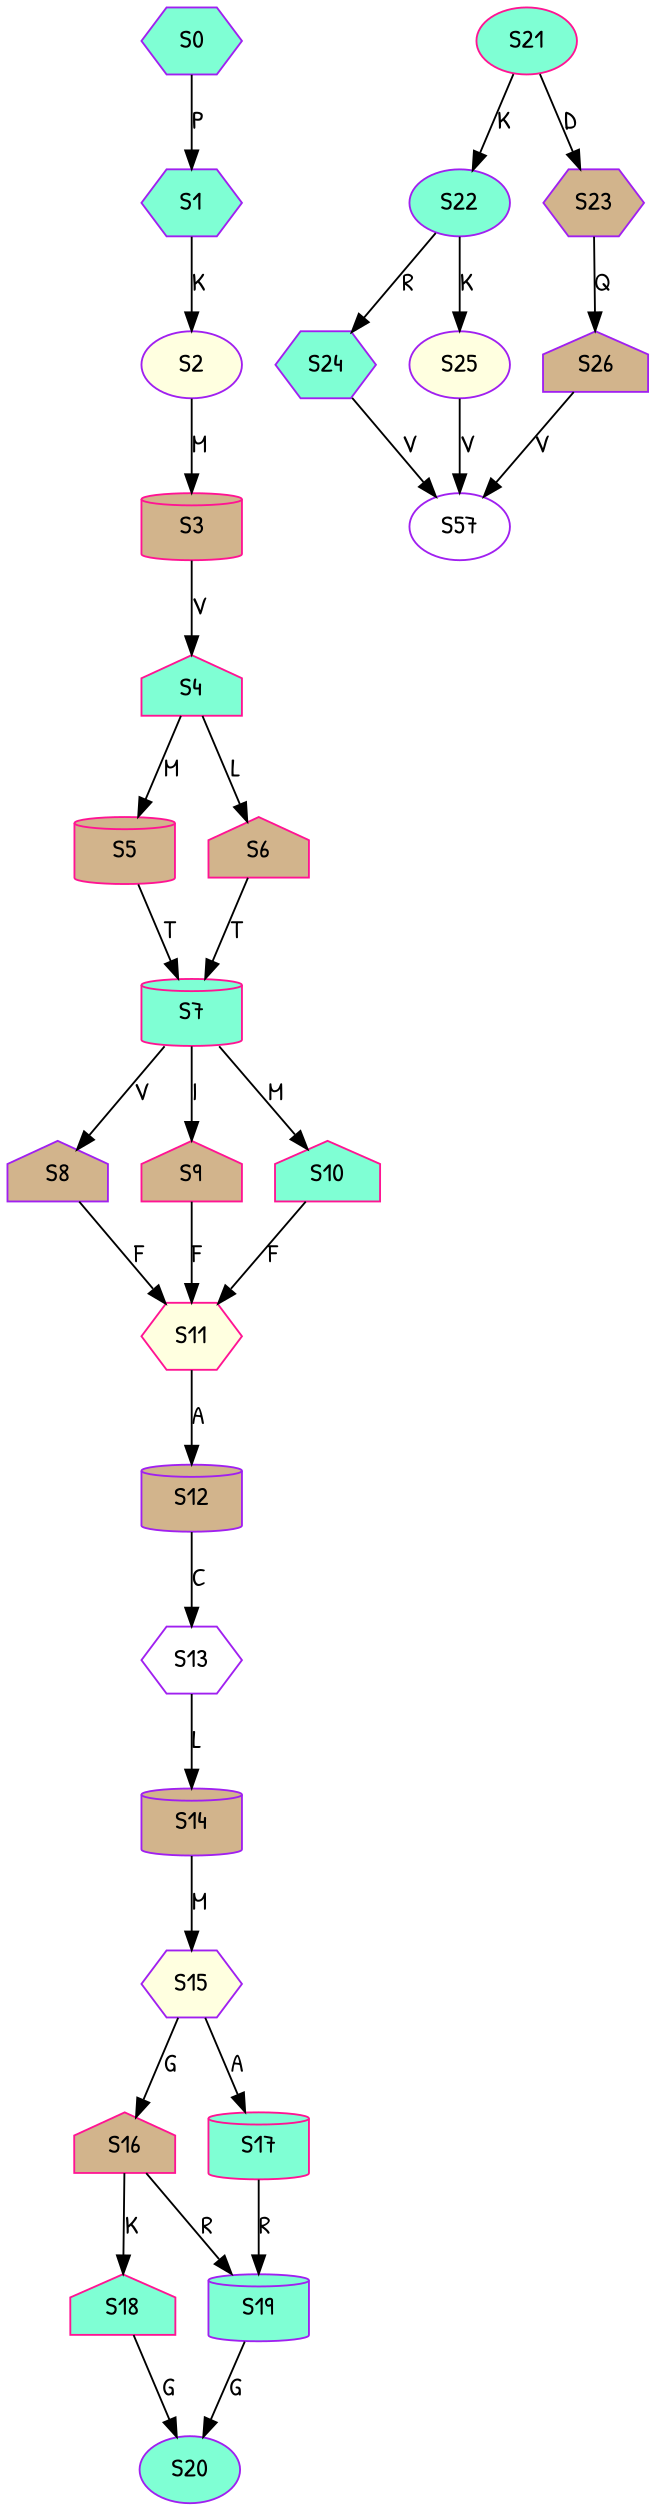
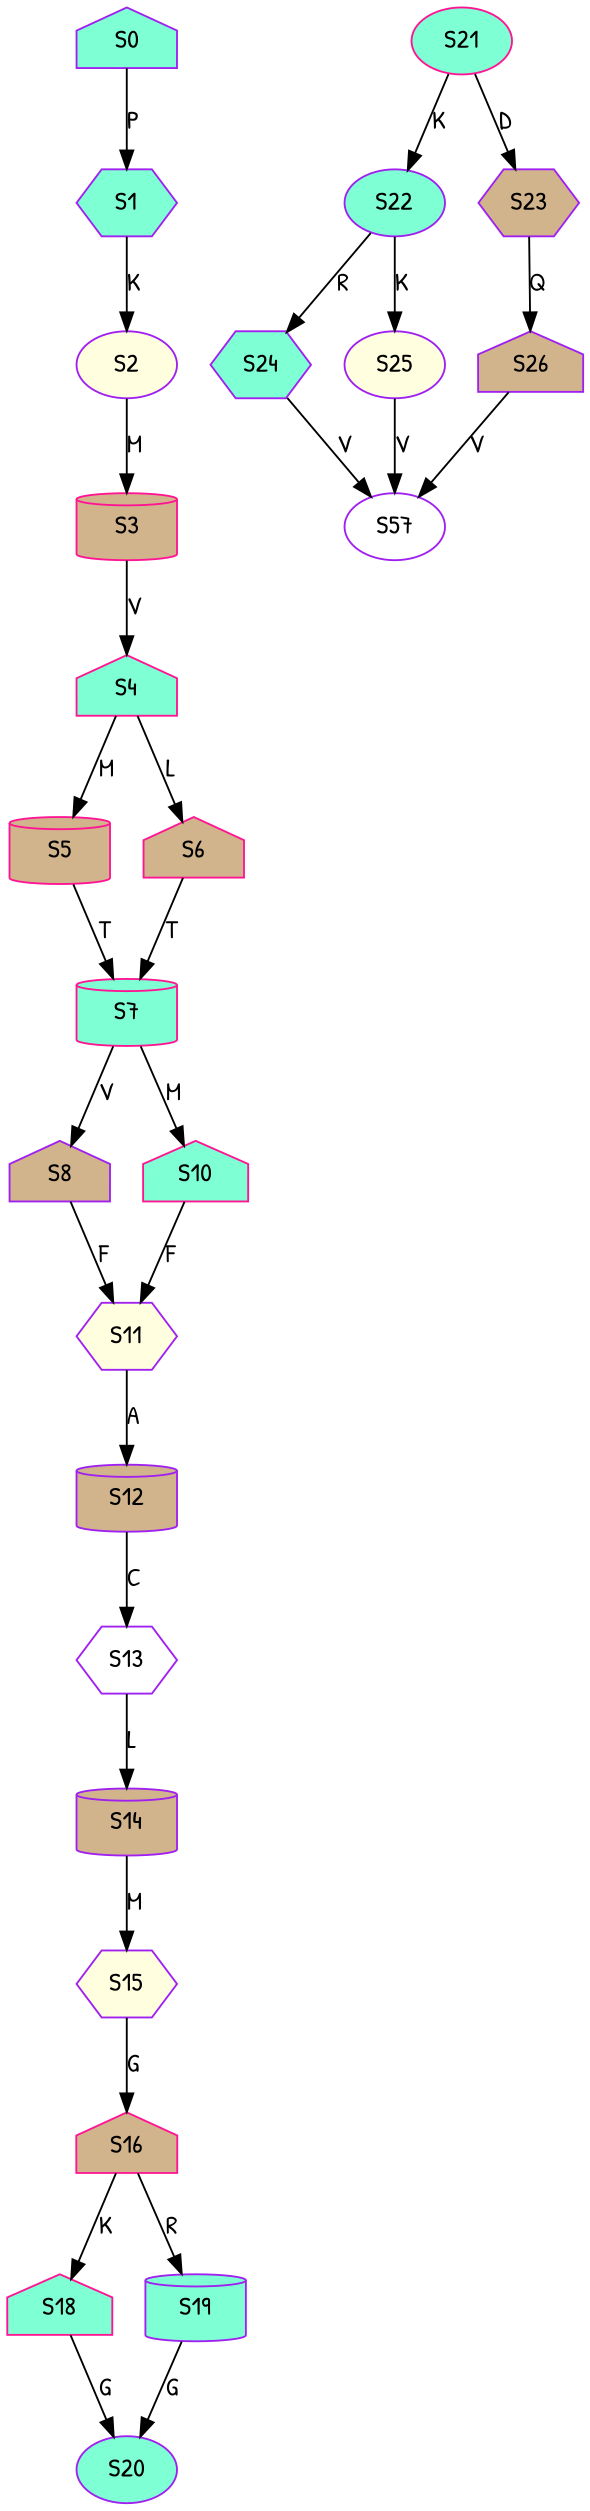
(192, 41) -> (127, 41)
(192, 1174) -> none
(192, 1336) -> (127, 1336)
(259, 2146) -> none
